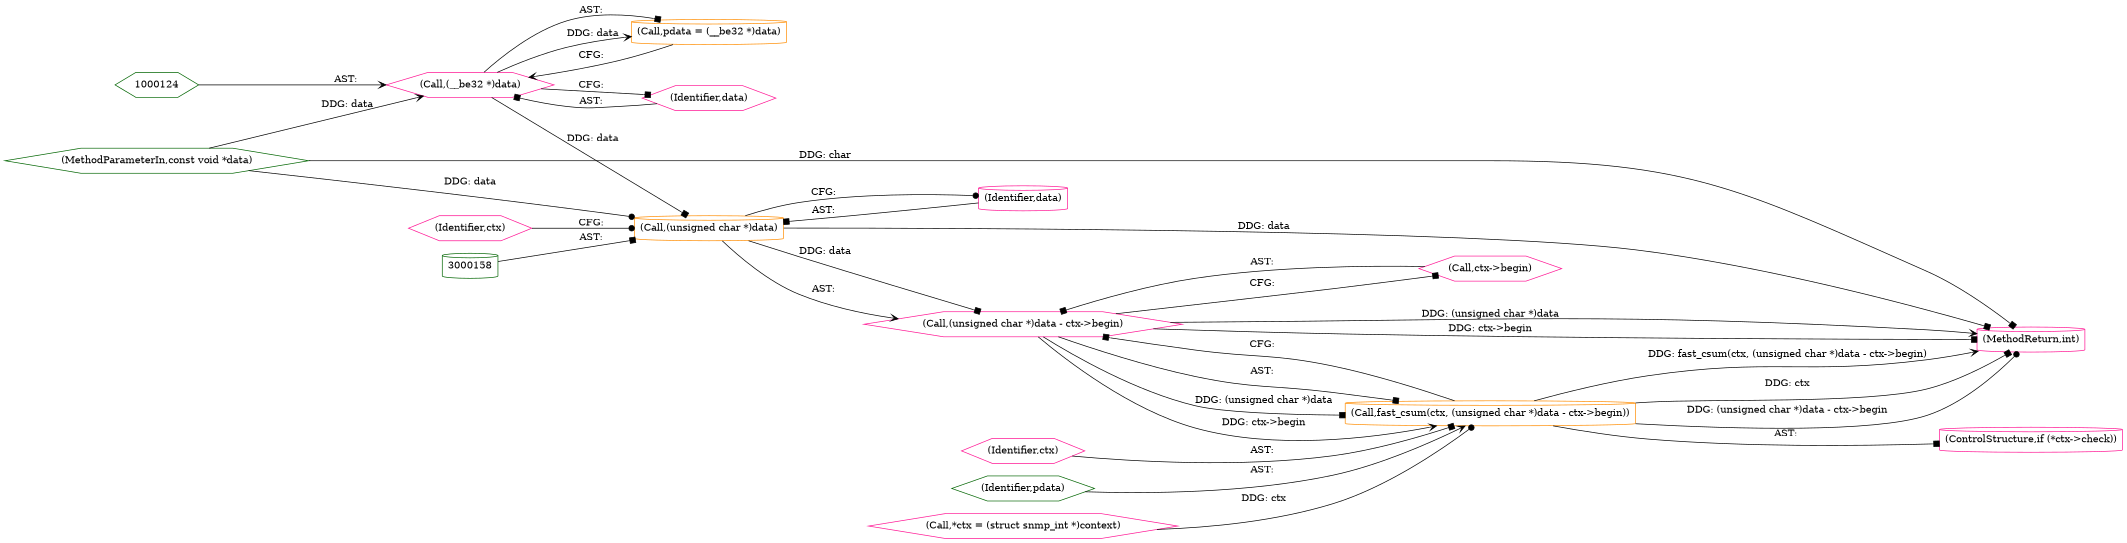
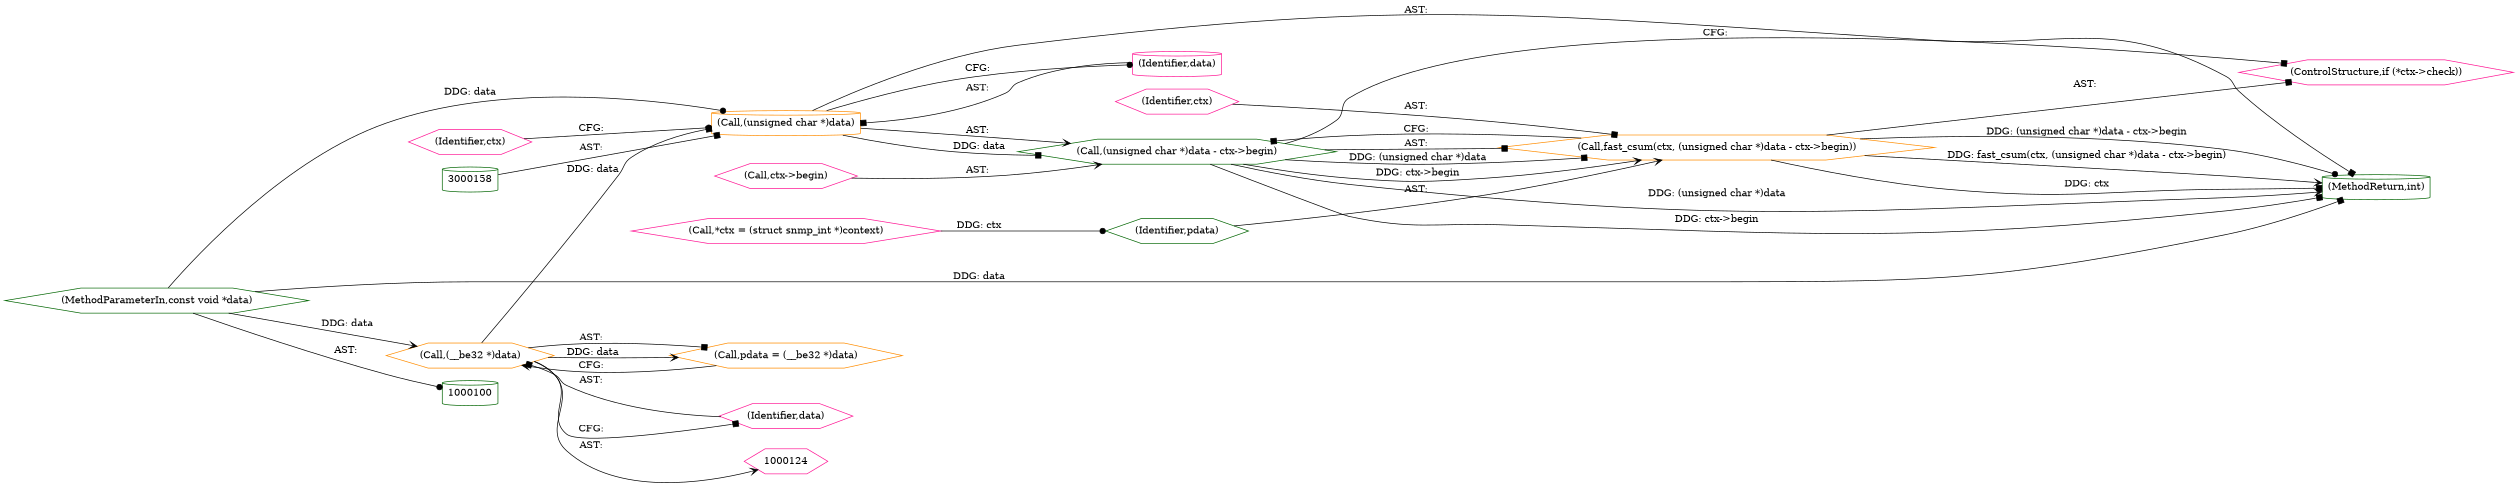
(709, 32) -> (786, 356)
(157, 85) -> (786, 461)
(289, 85) -> (604, 472)
(470, 85) -> (470, 356)
(825, 156) -> (979, 277)
(1264, 226) -> (1418, 10)
(1244, 273) -> (973, 177)
(1274, 296) -> (1769, 38)
(1023, 324) -> (1177, 152)
(2031, 340) -> (2376, 187)
none -> (470, 393)
(1490, 413) -> (1717, 148)
(2031, 440) -> (2376, 72)
(1322, 507) -> (1020, 231)
